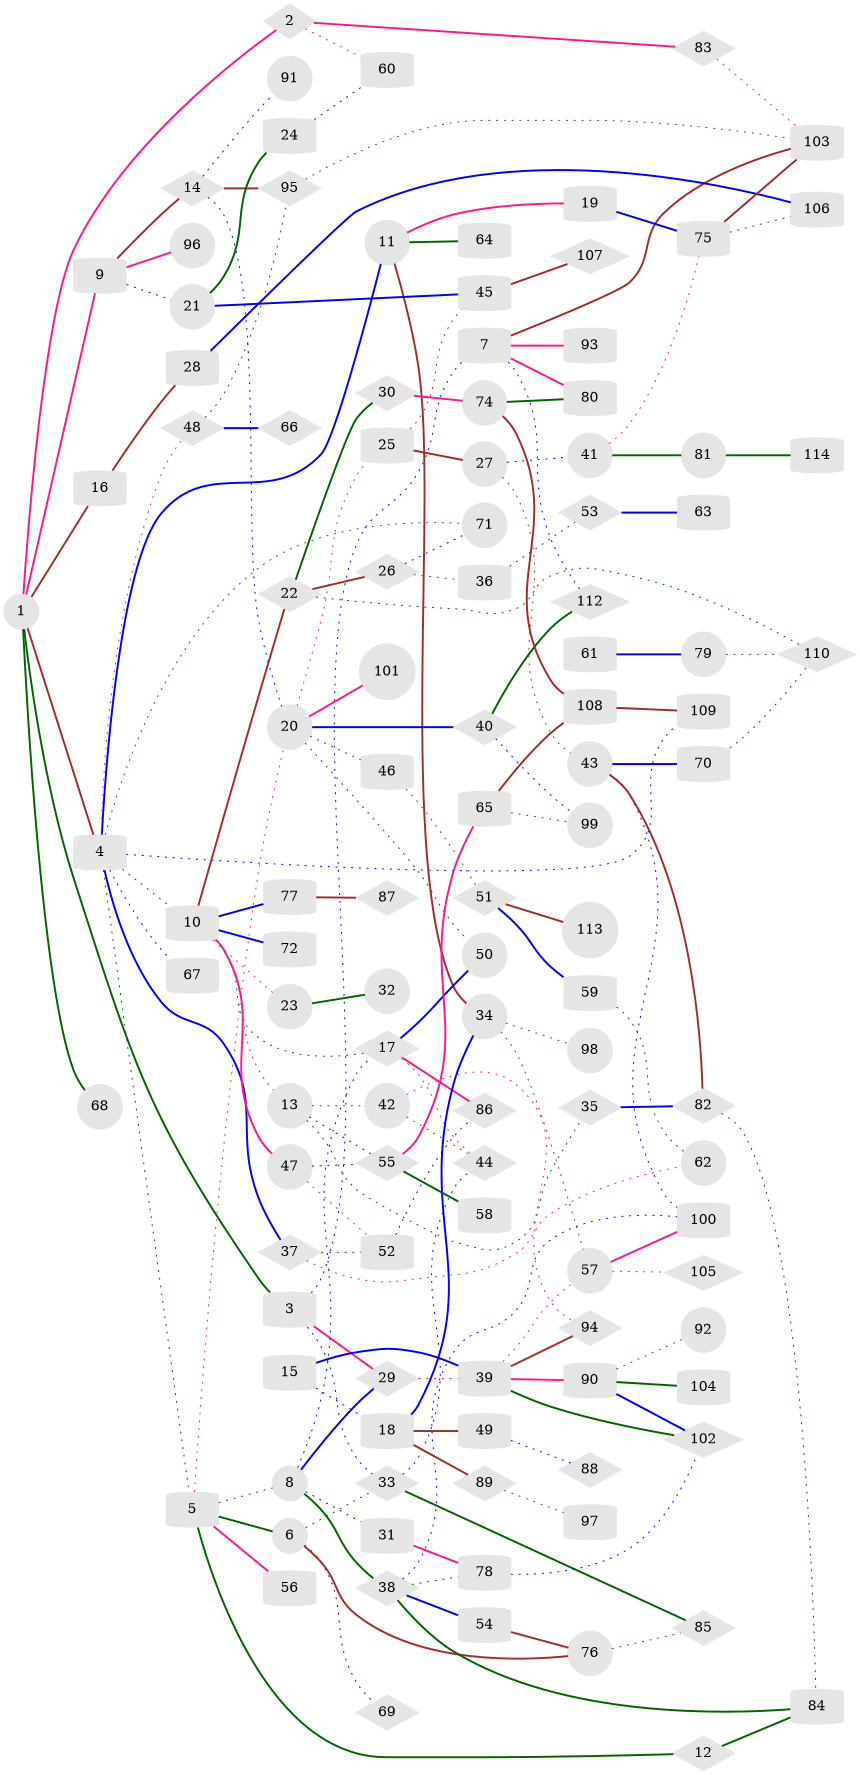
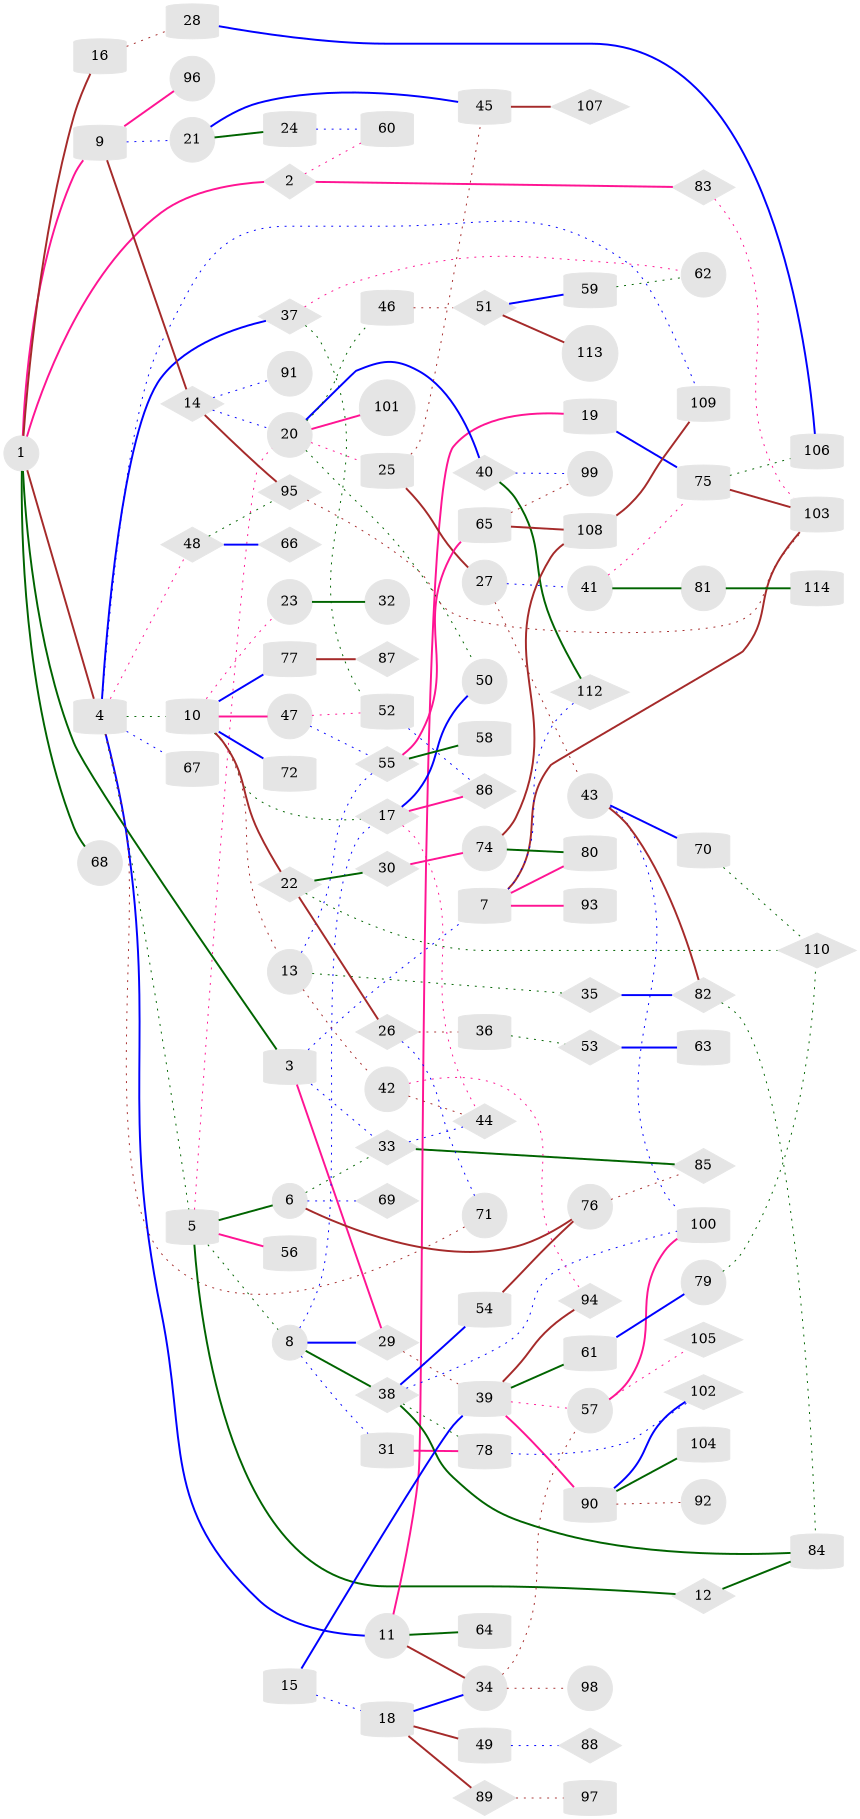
(142, 427) -> (146, 39)
(591, 1418) -> (537, 1376)
